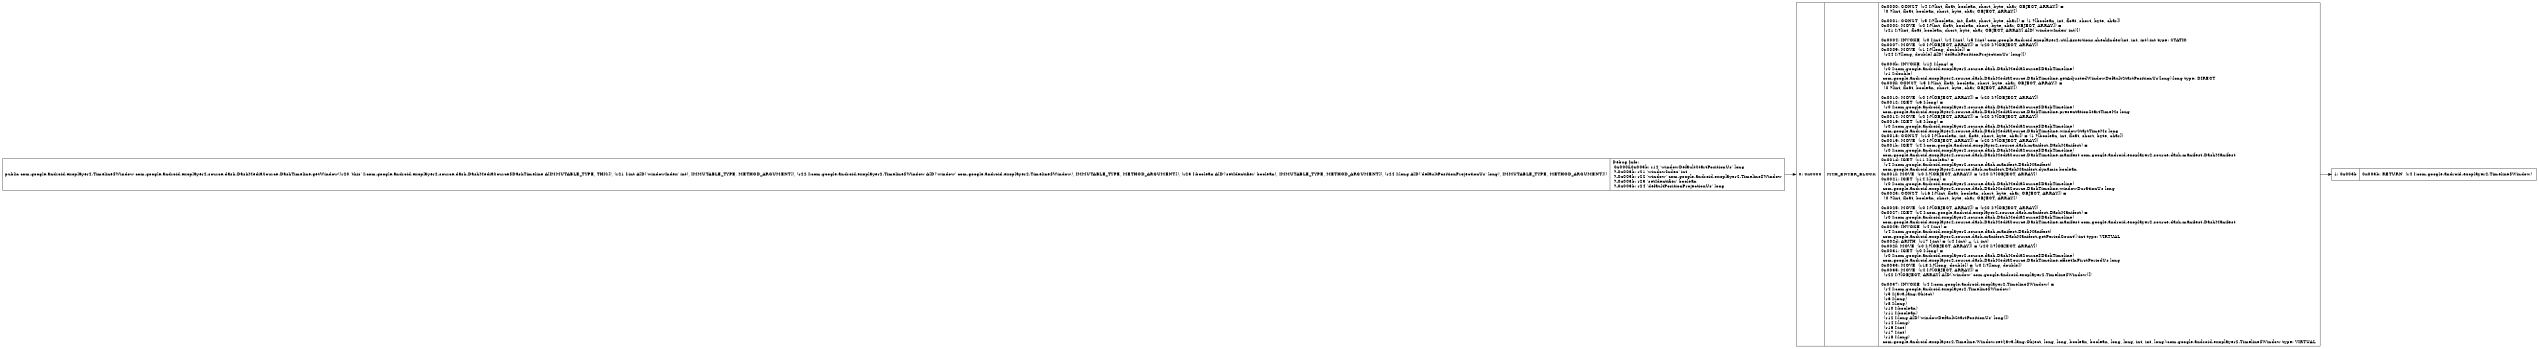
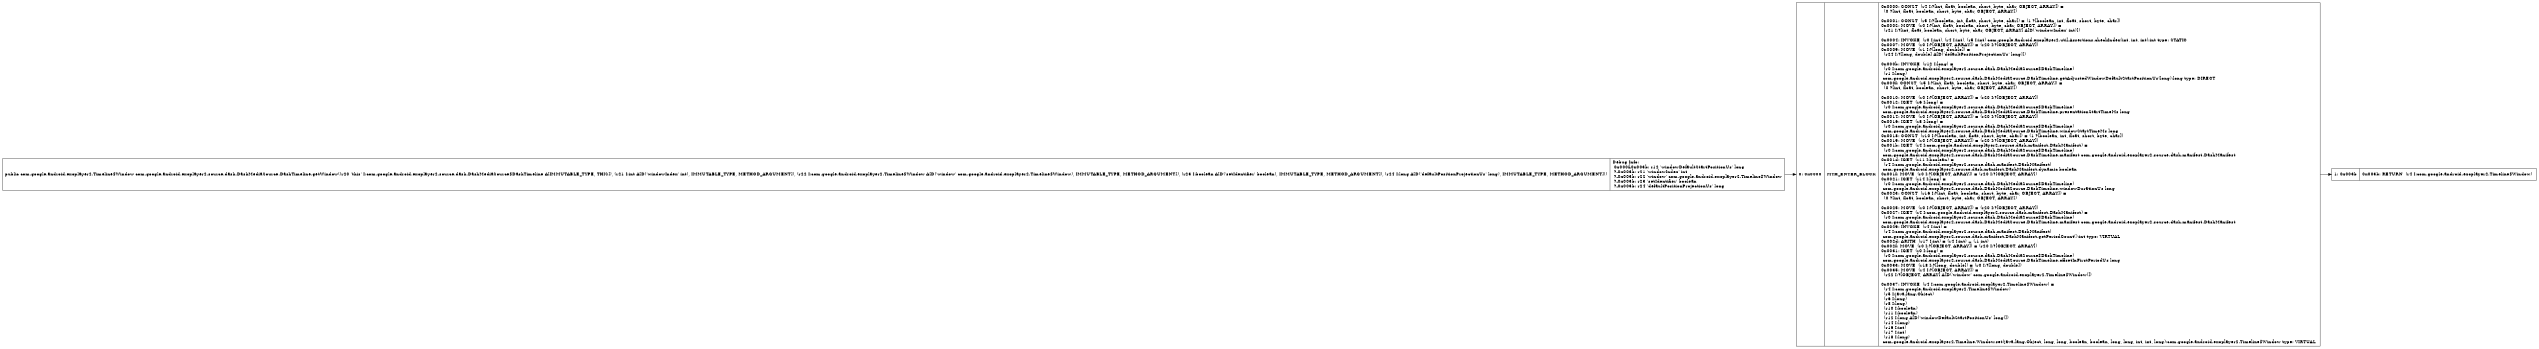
(1897, 74) -> (1894, 74)
